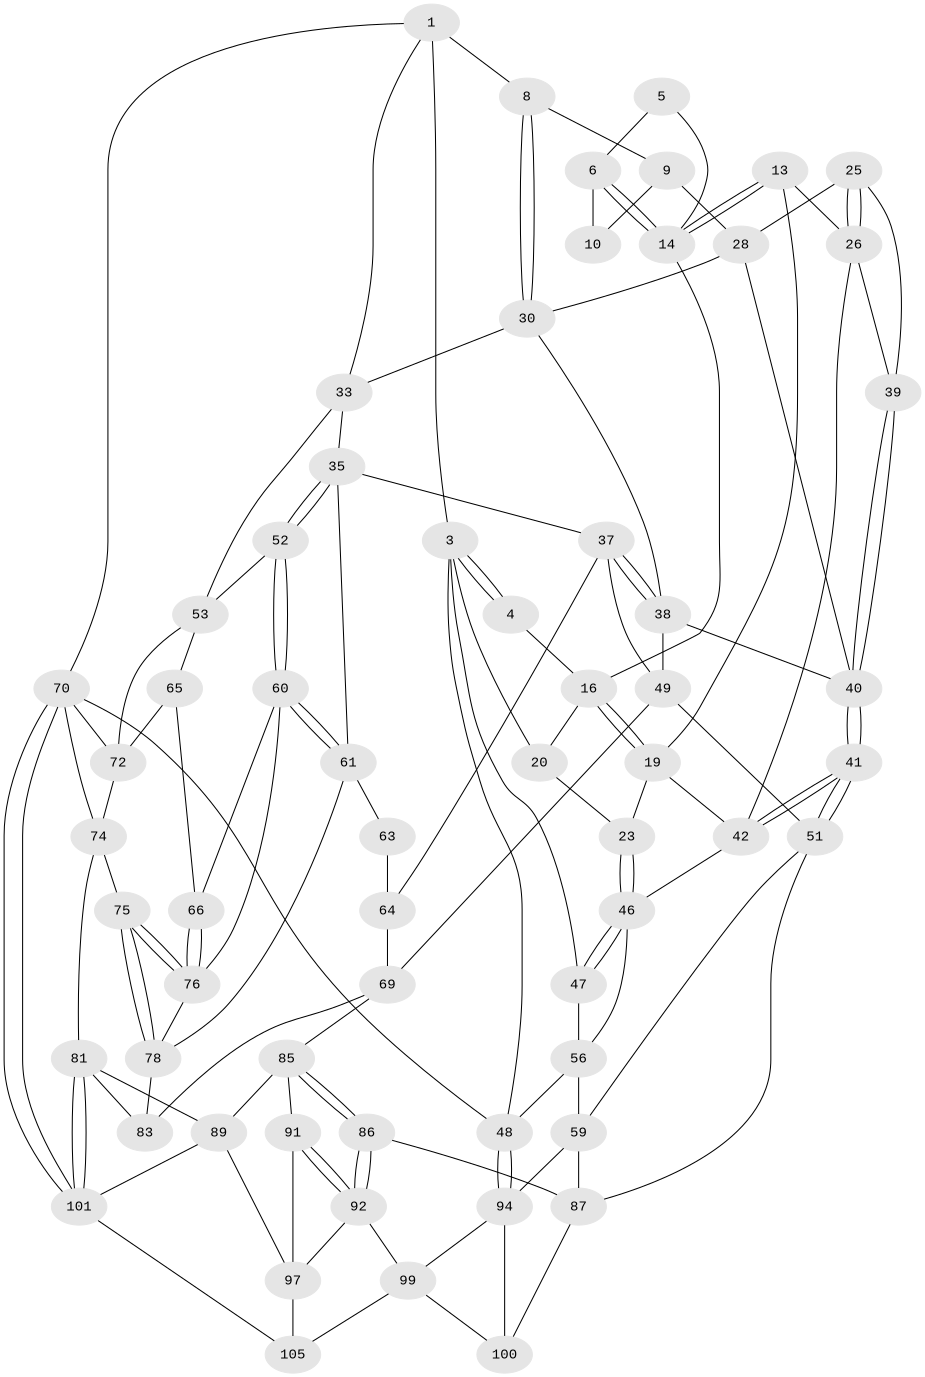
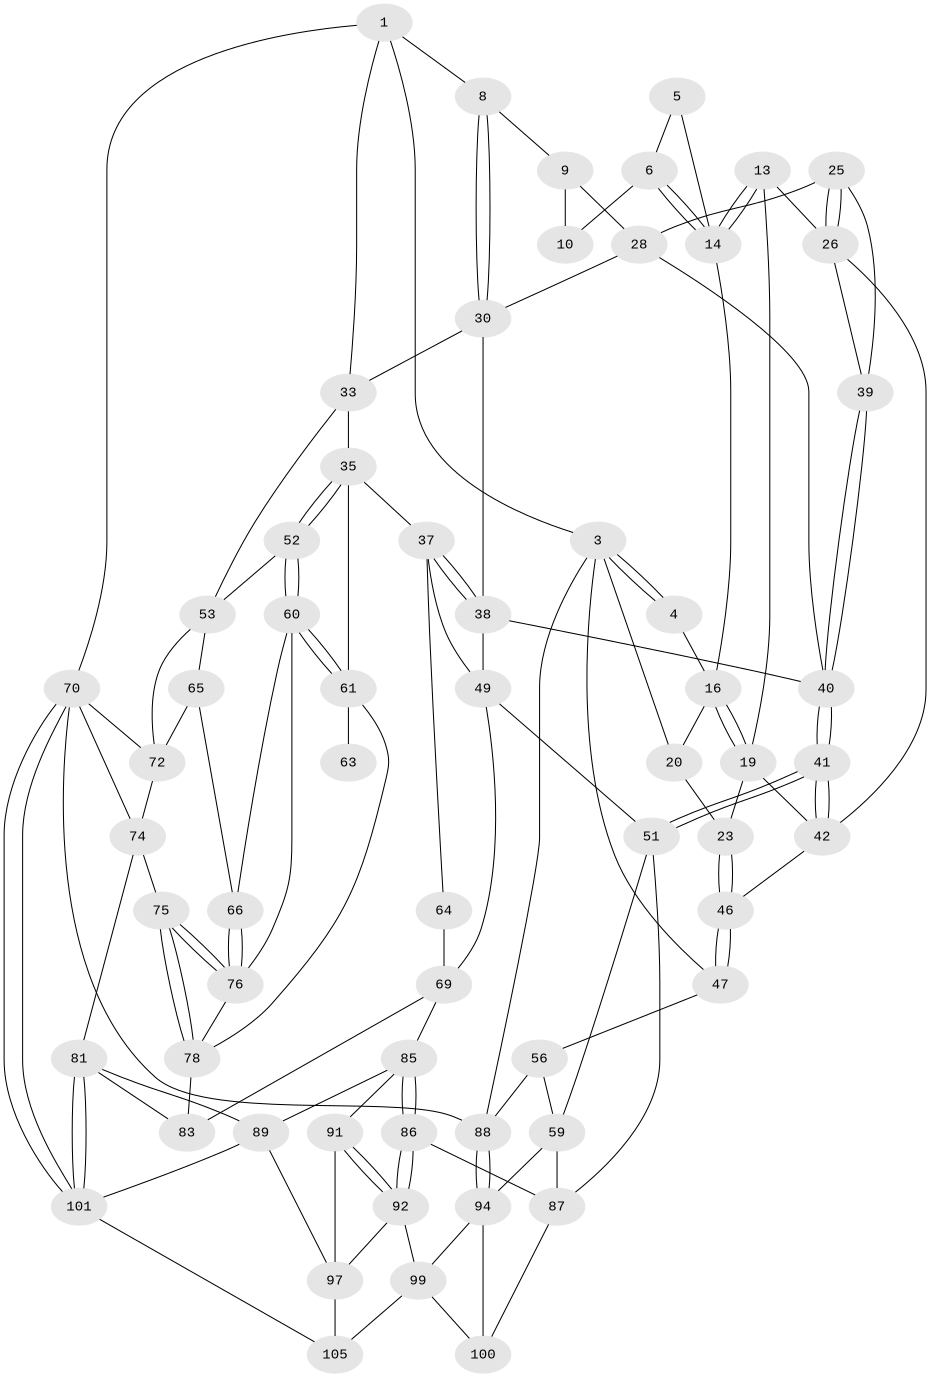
(387, 874) -> none
(620, 989) -> none
(505, 1133) -> (483, 1133)
